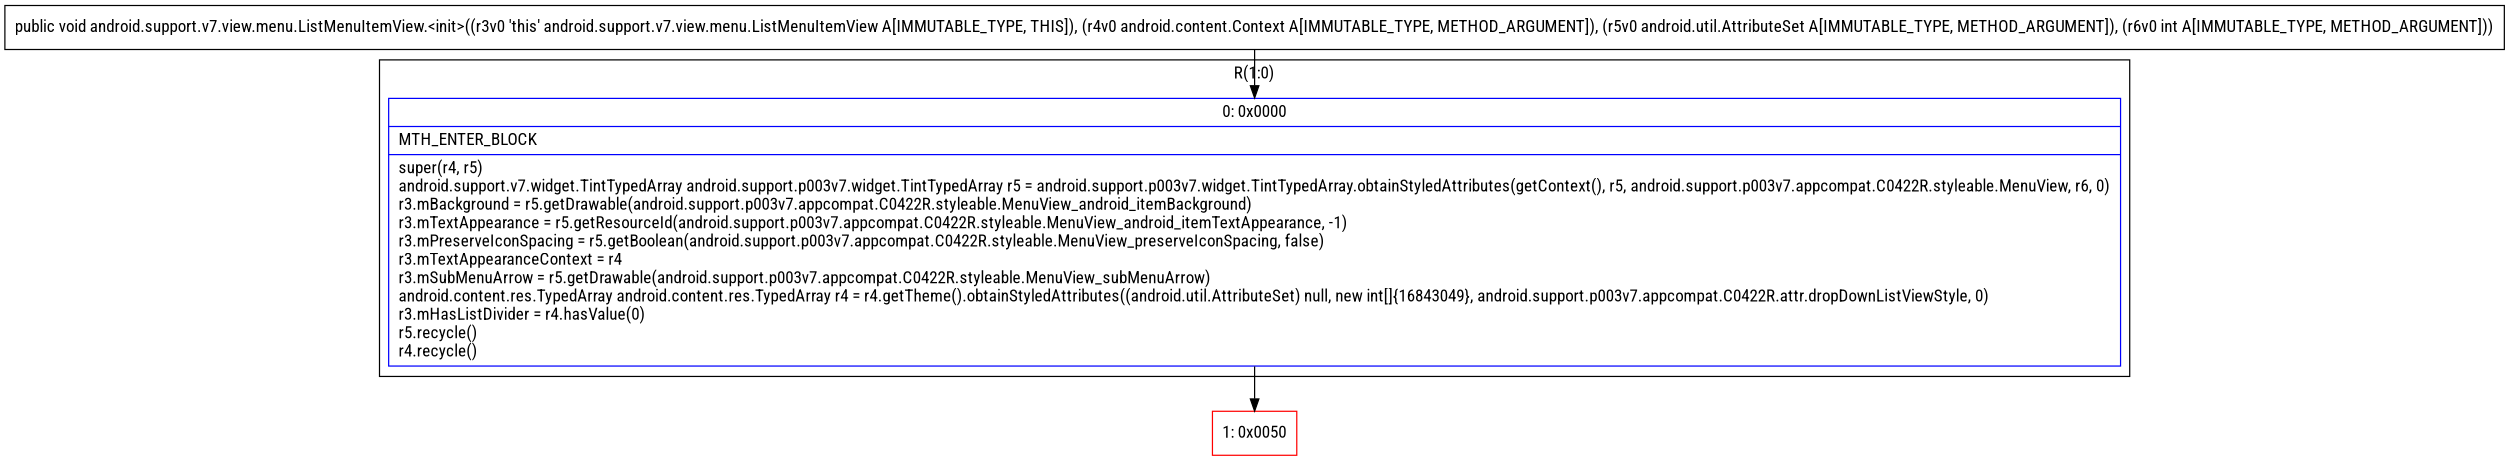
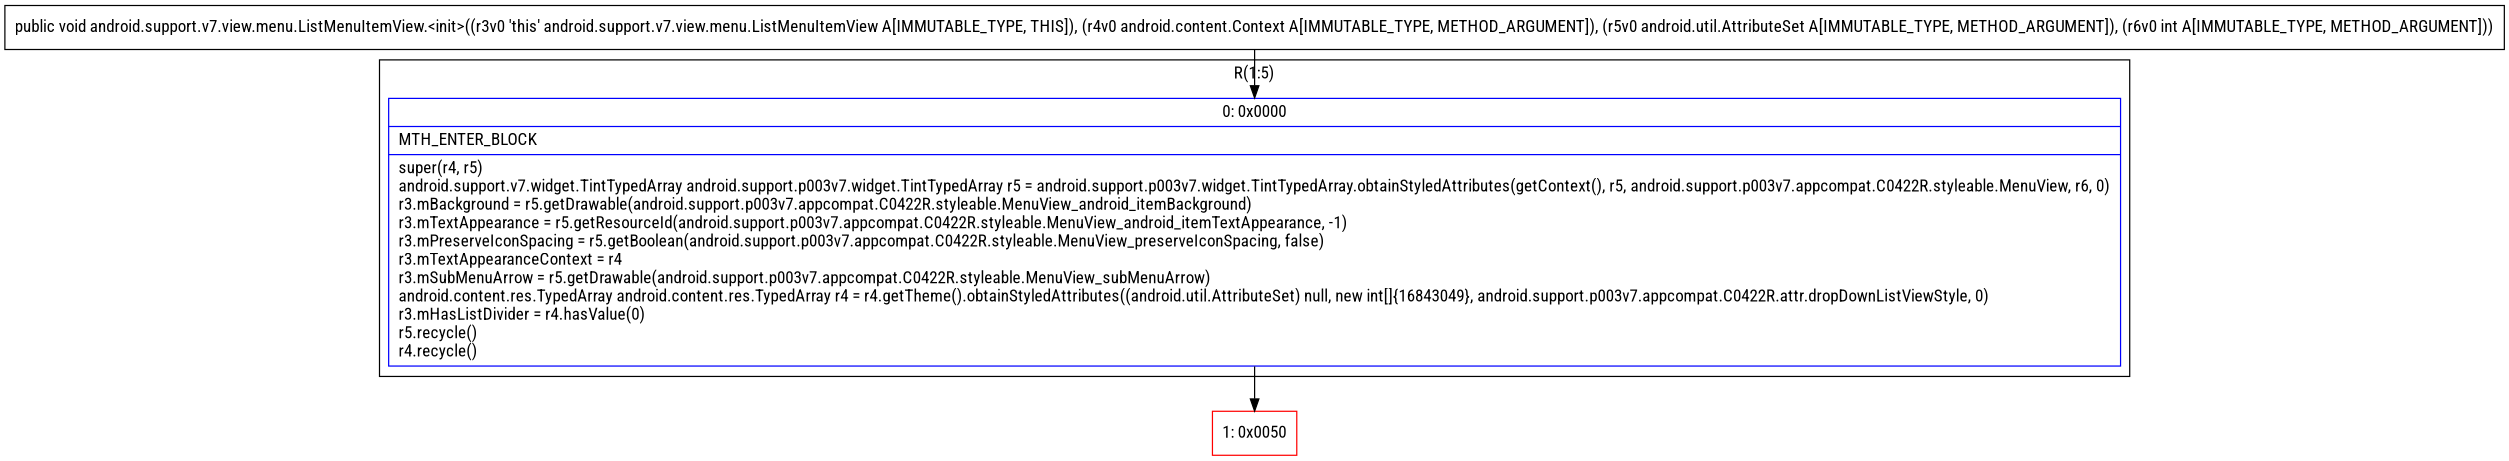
(1255, 74) -> (1255, 74)
